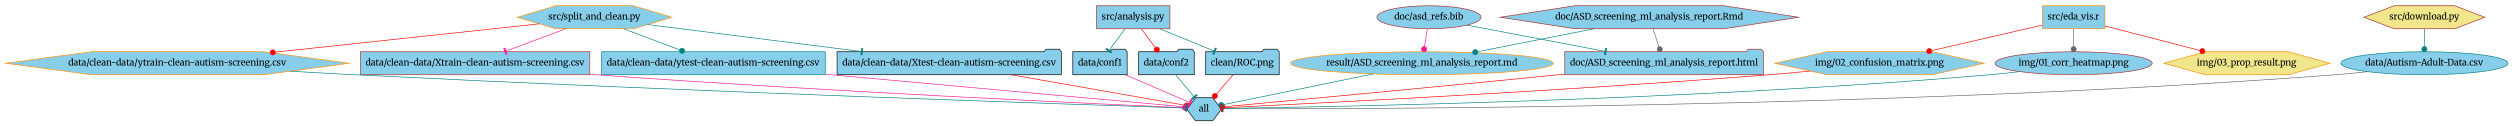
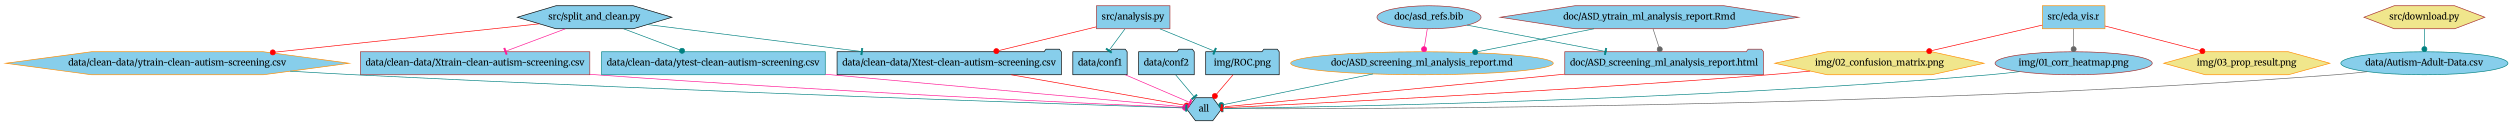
(595, 17) -> (595, 17)
(1649, 17) -> (1649, 17)
(1148, 38) -> (1048, 39)
(1242, 63) -> (1242, 63)
(1422, 63) -> (1422, 63)
(1879, 63) -> (1879, 63)
(1395, 91) -> (1395, 91)
